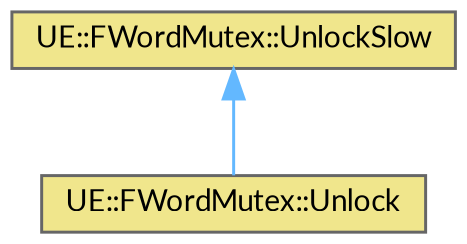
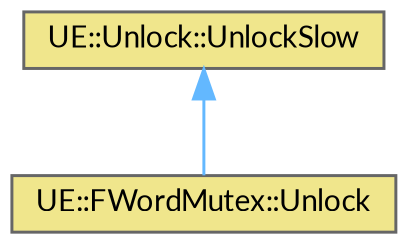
(234, 40) -> (204, 40)
